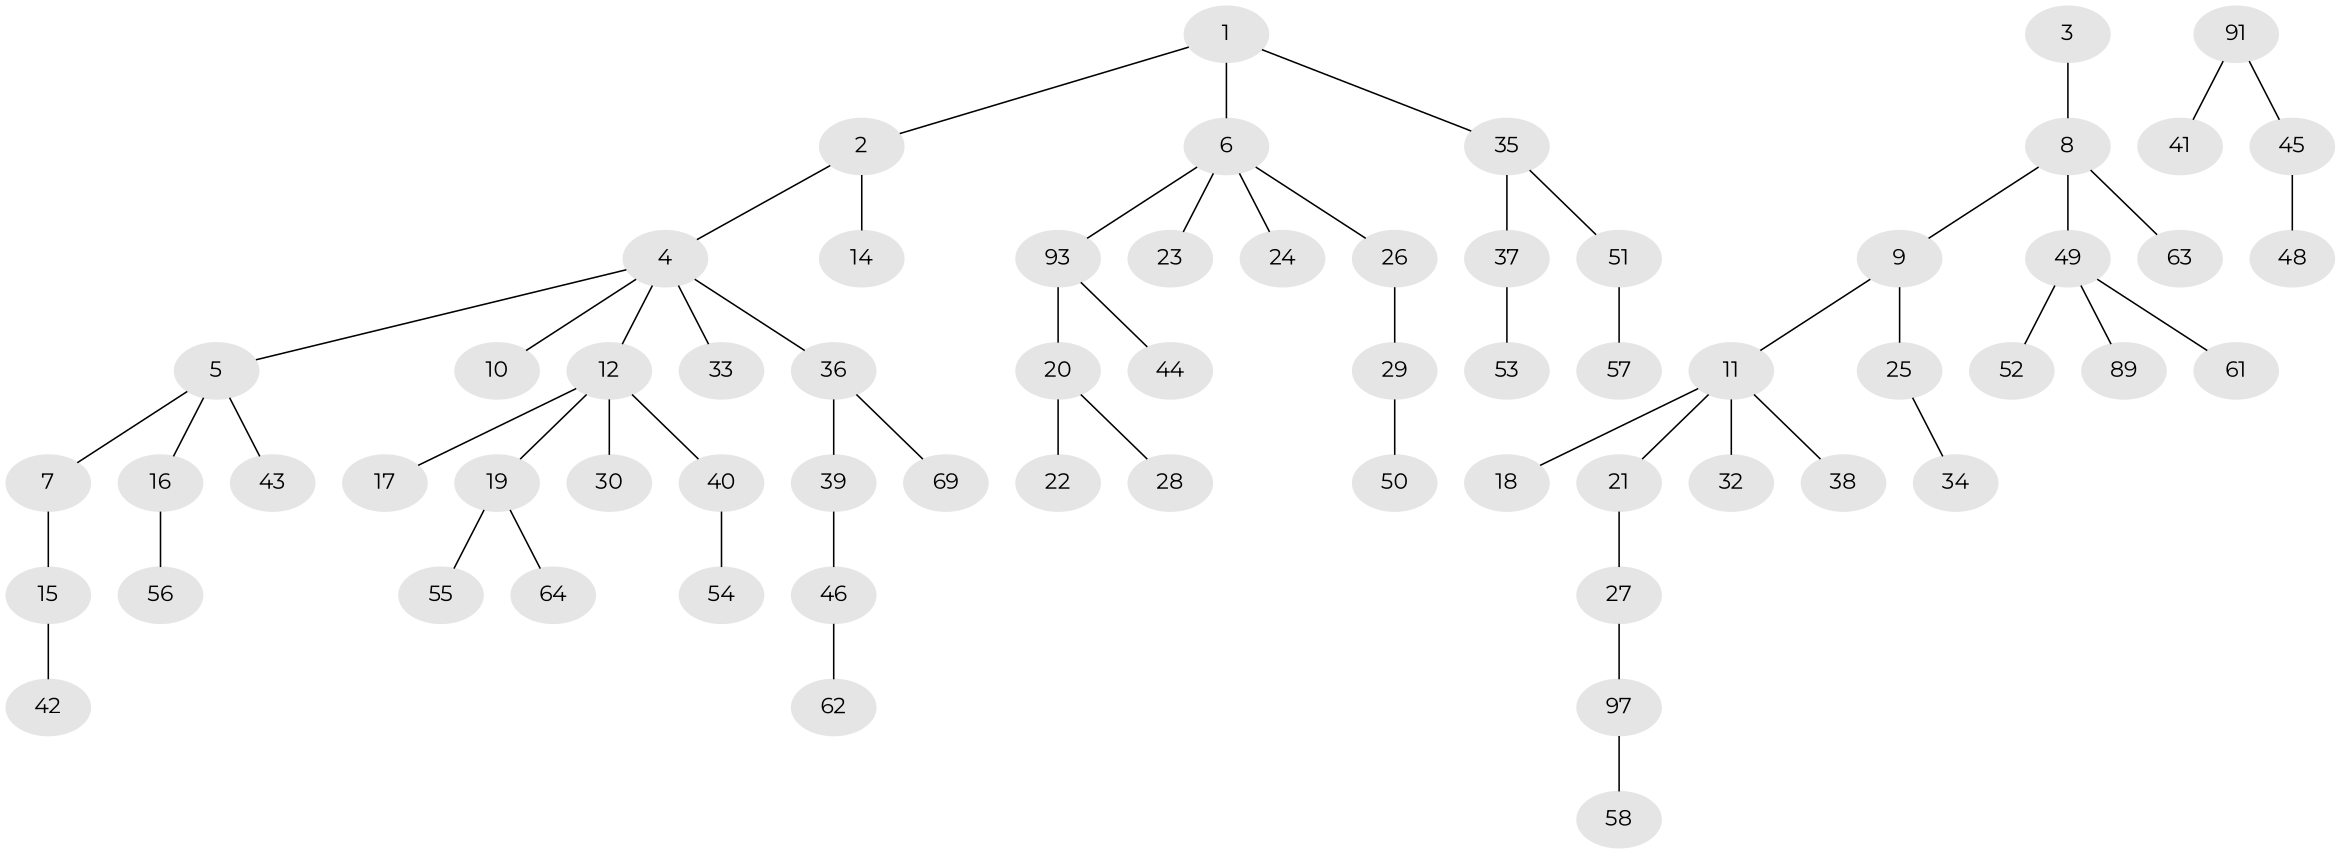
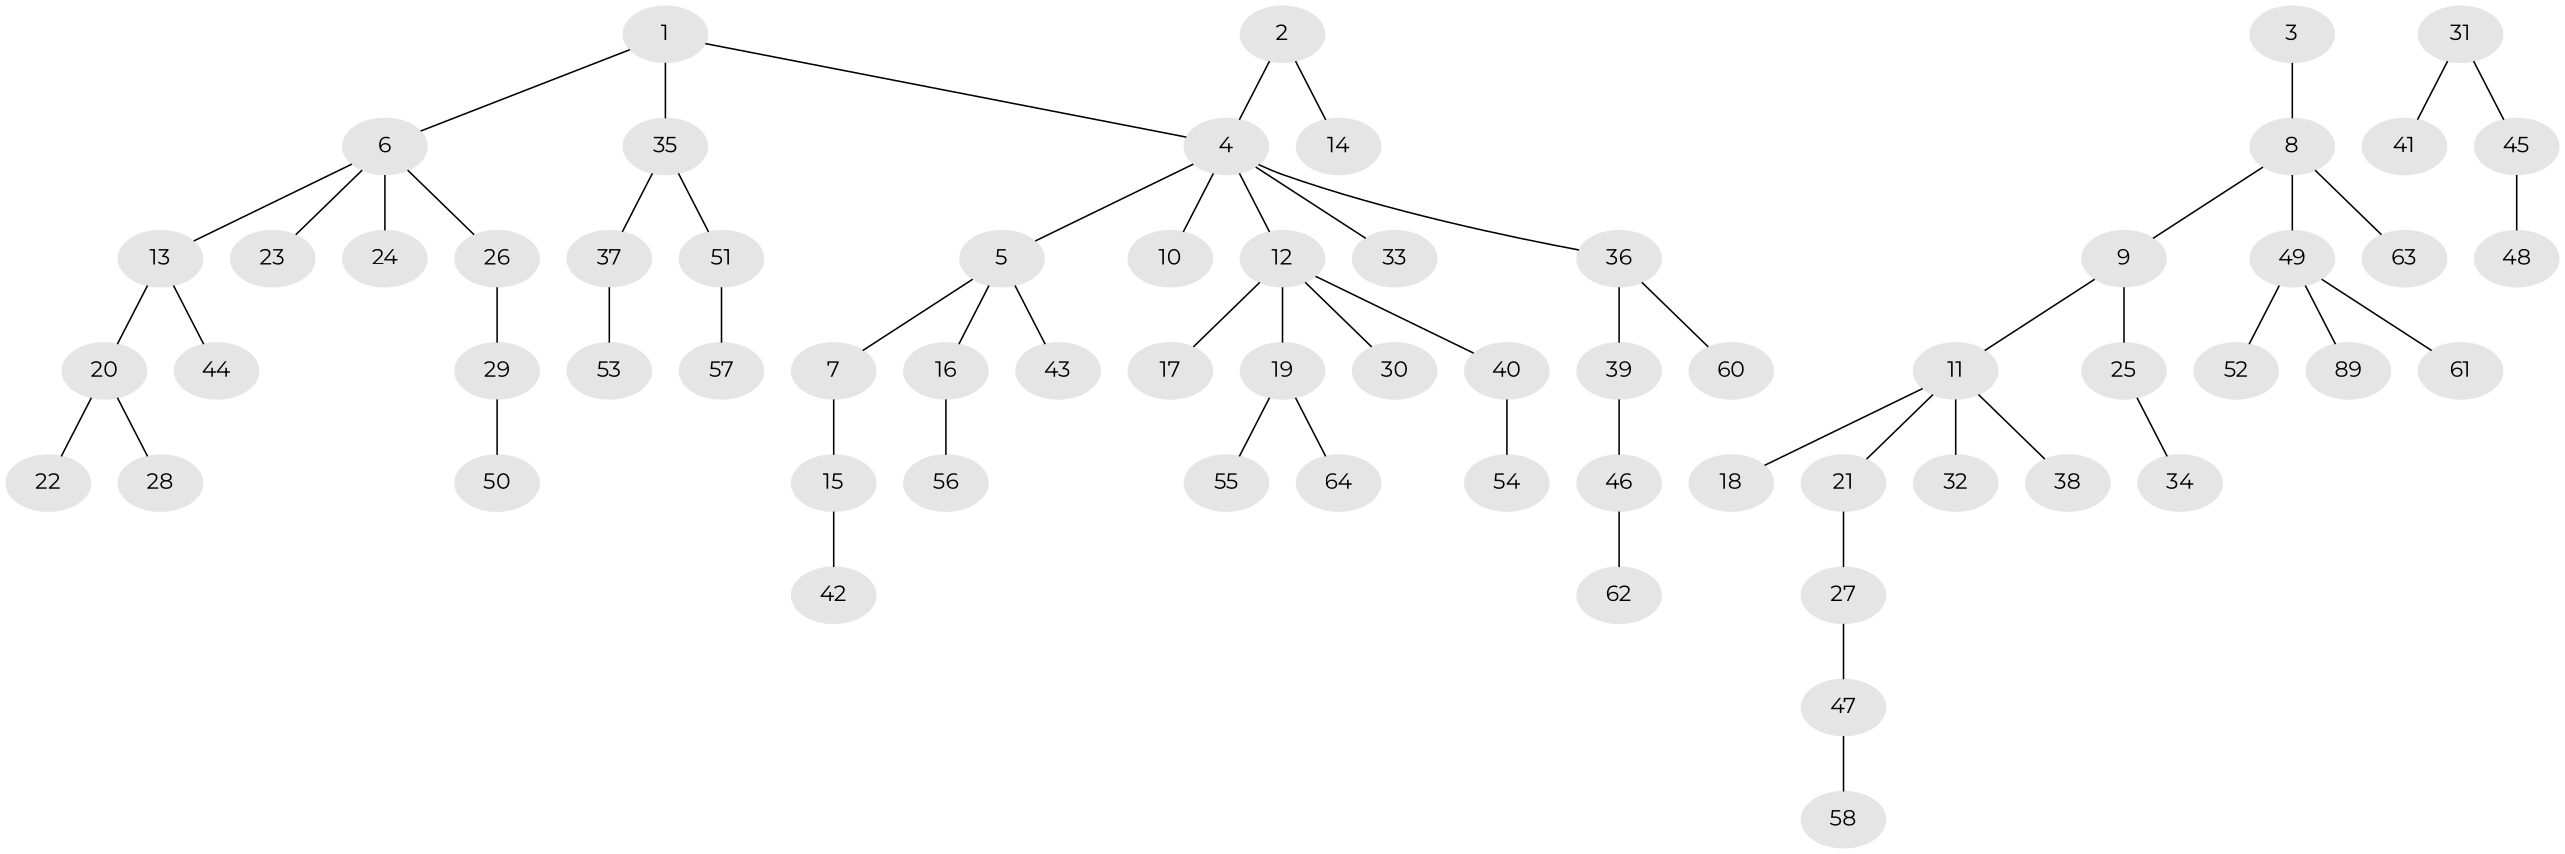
(2236, 34) -> (2461, 34)
(1044, 90) -> (946, 90)
(1058, 259) -> (161, 259)
(946, 483) -> (1731, 371)
(1619, 707) -> (1844, 707)
